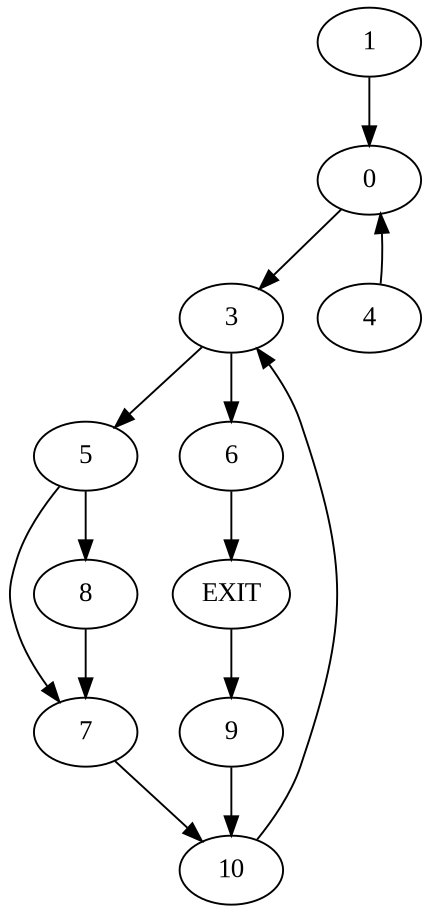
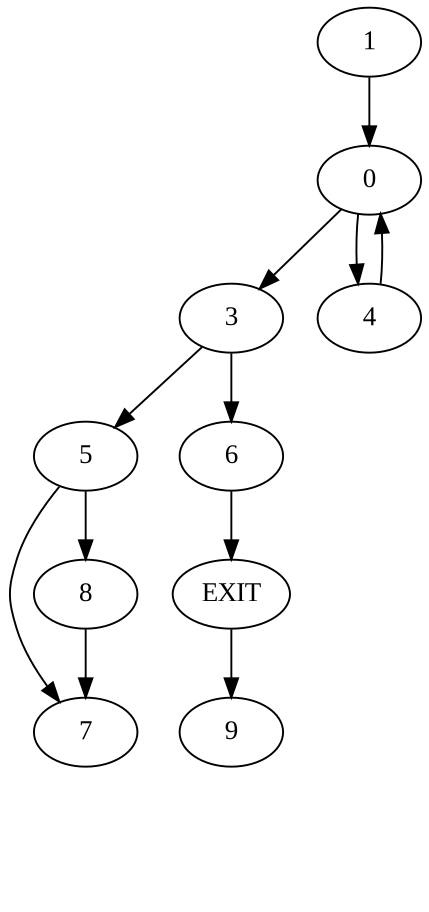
none -> (357, 239)
(231, 870) -> none
